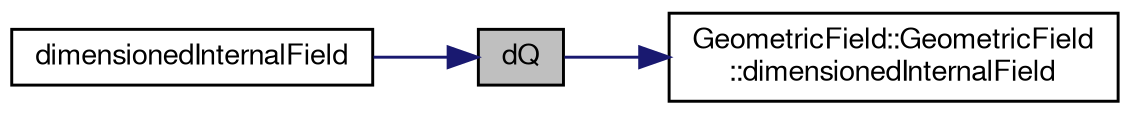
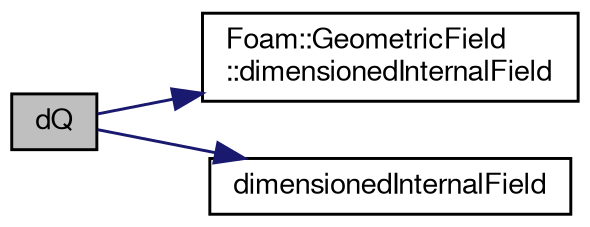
(411, 57) -> (157, 141)
(894, 57) -> (390, 57)
